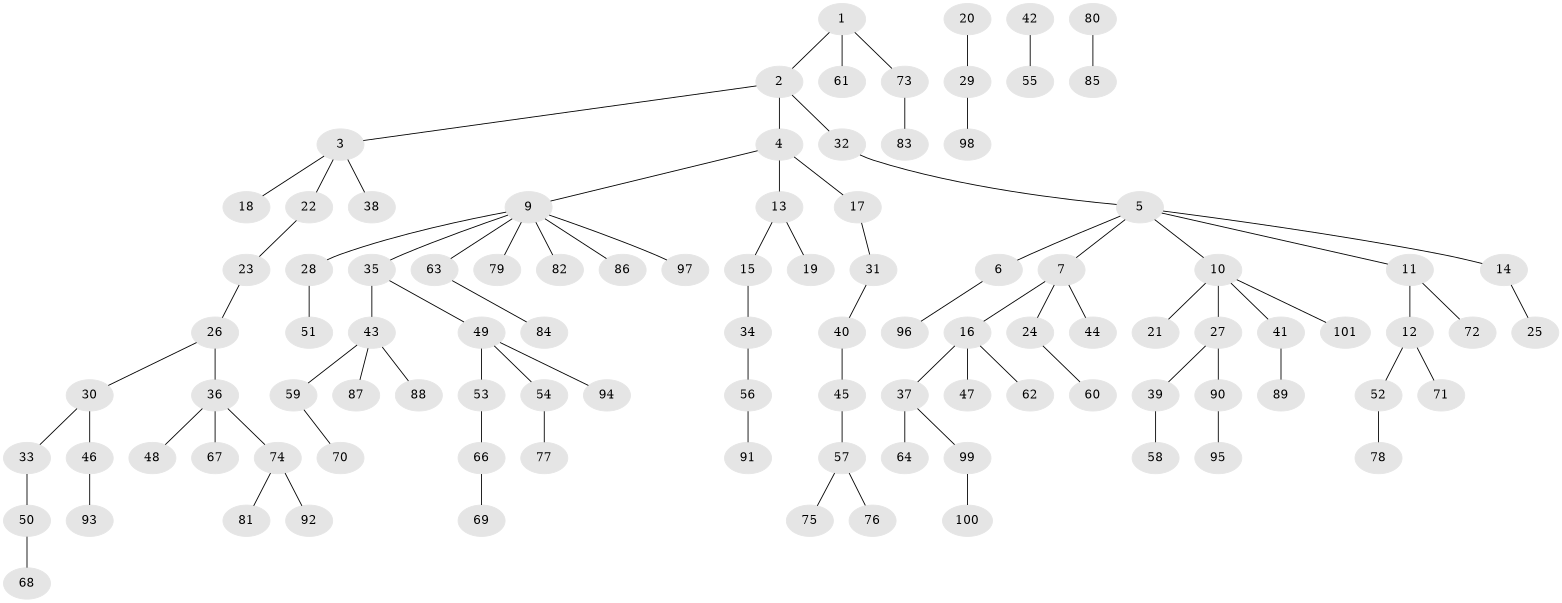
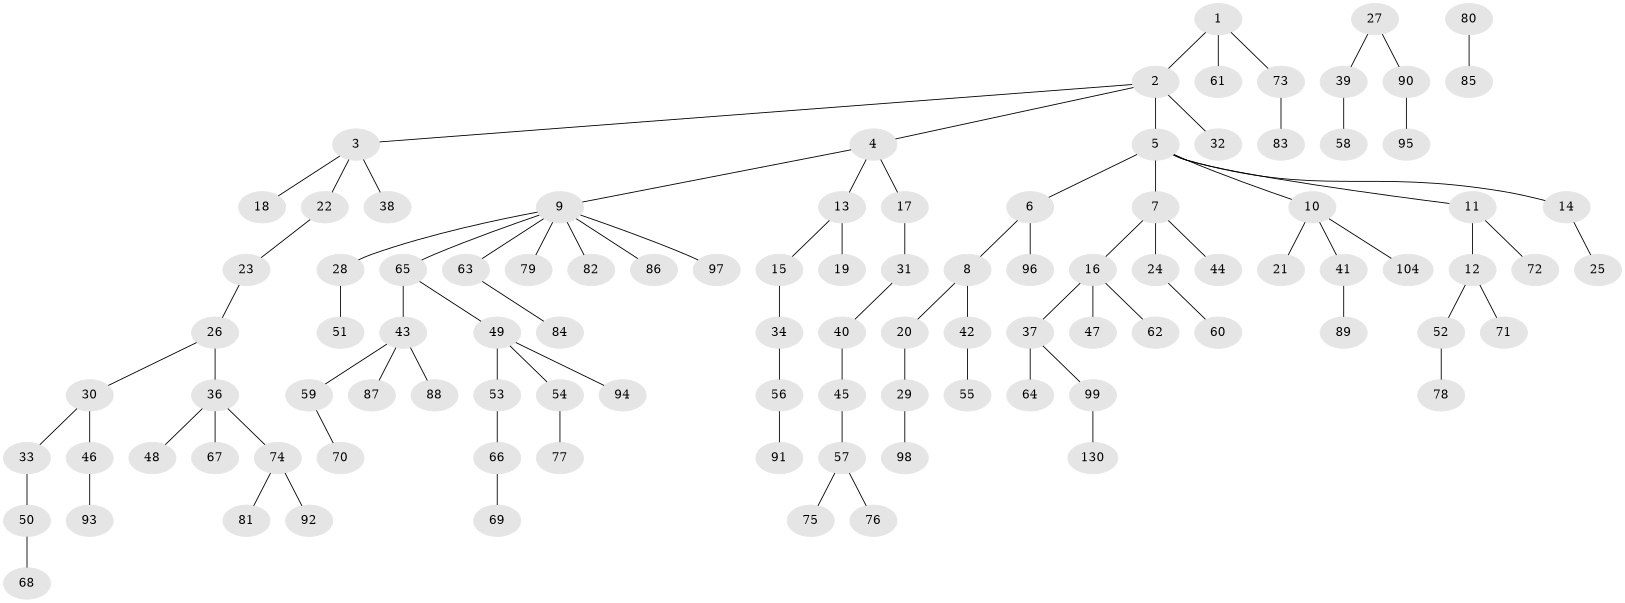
(987, 187) -> (1156, 113)
(372, 270) -> (403, 270)
none -> (967, 270)
(1218, 301) -> none
(1345, 333) -> (1408, 270)
(967, 521) -> (1093, 458)
